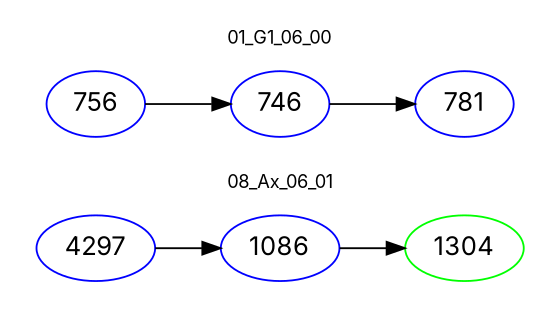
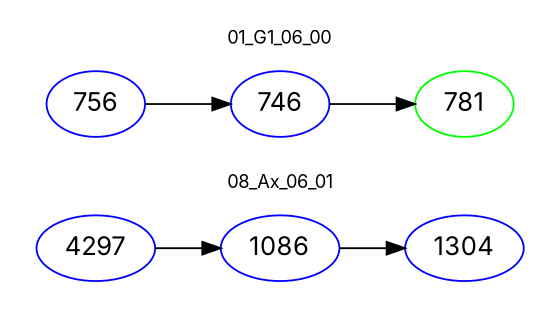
(464, 104) -> (464, 104)
(464, 248) -> (464, 248)
